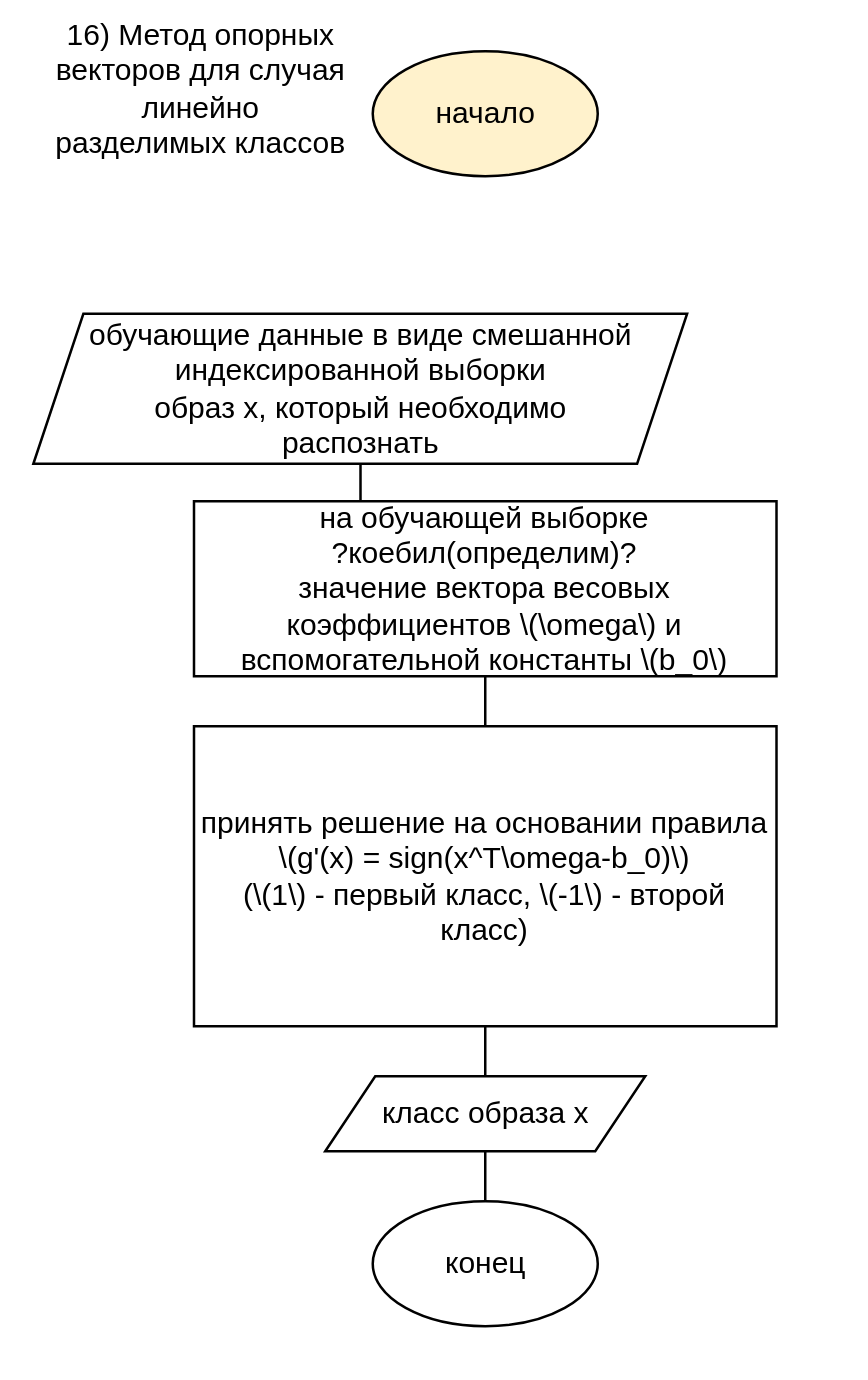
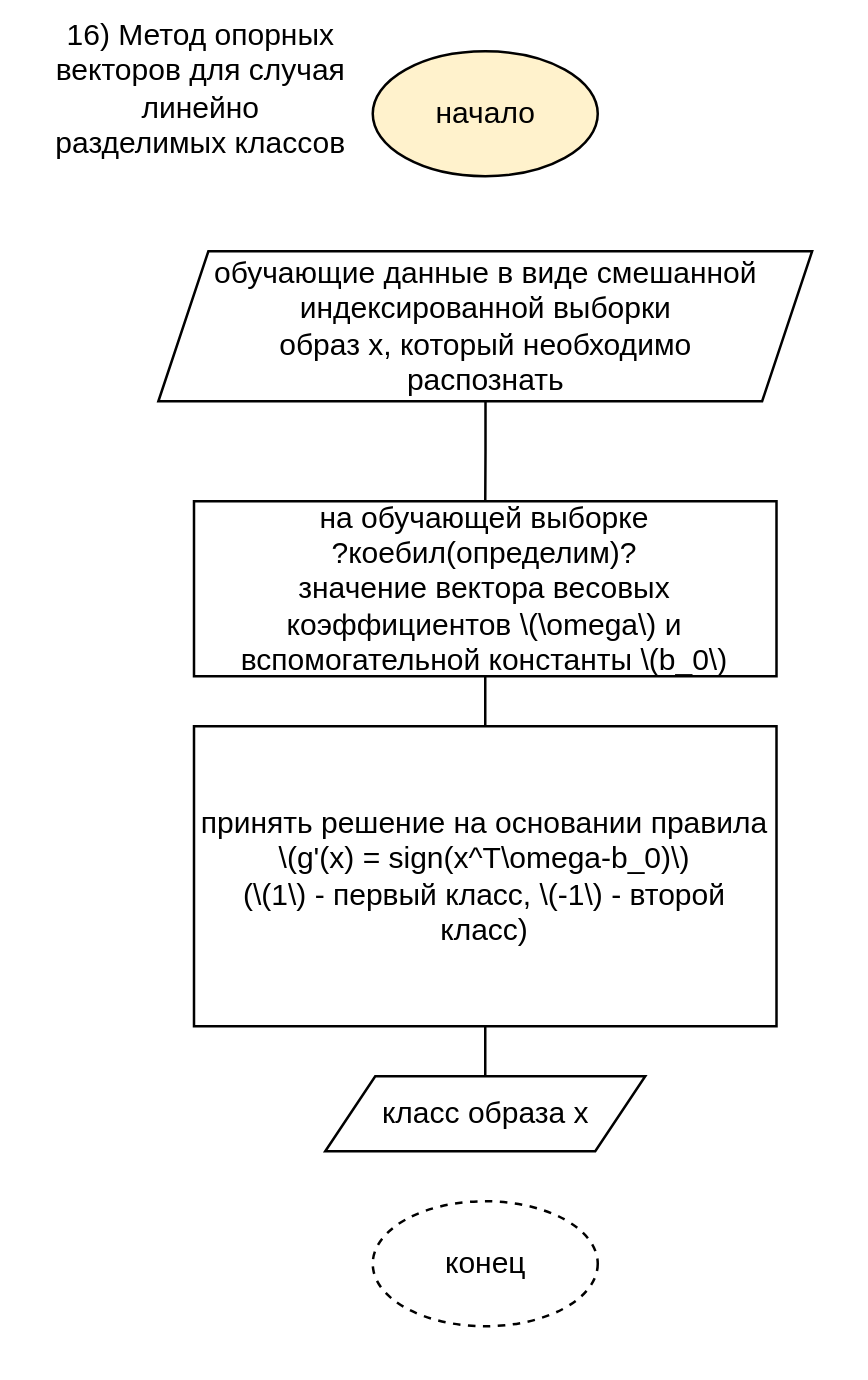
(360, 389) -> (485, 326)
(485, 1176) -> none
(485, 1264) -> (485, 1264)
